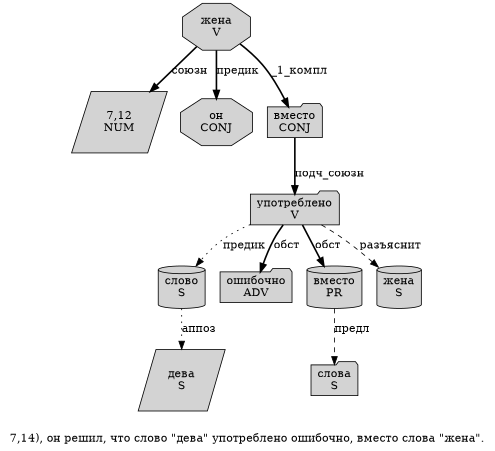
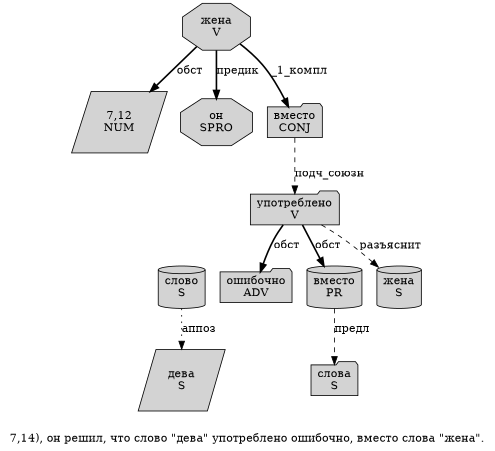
(190, 71) -> (190, 71)
(216, 122) -> (216, 122)
(295, 162) -> (295, 162)
(223, 239) -> none
